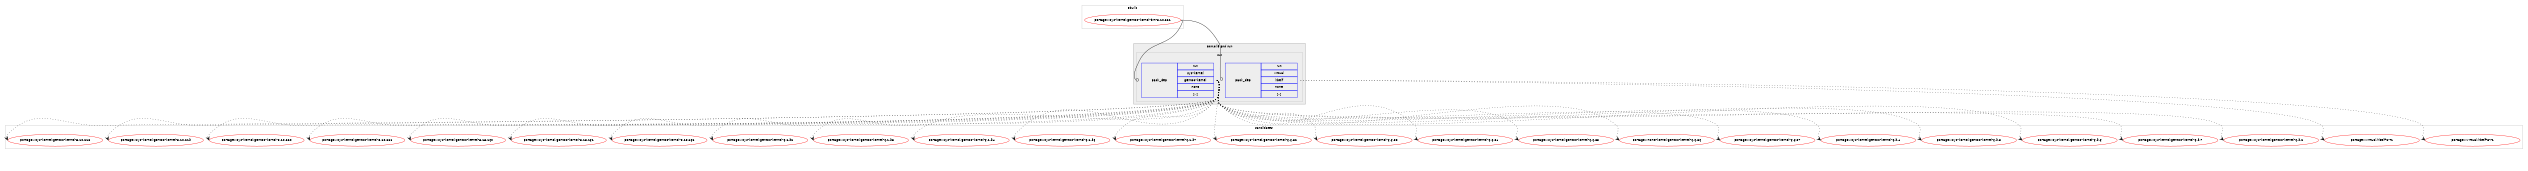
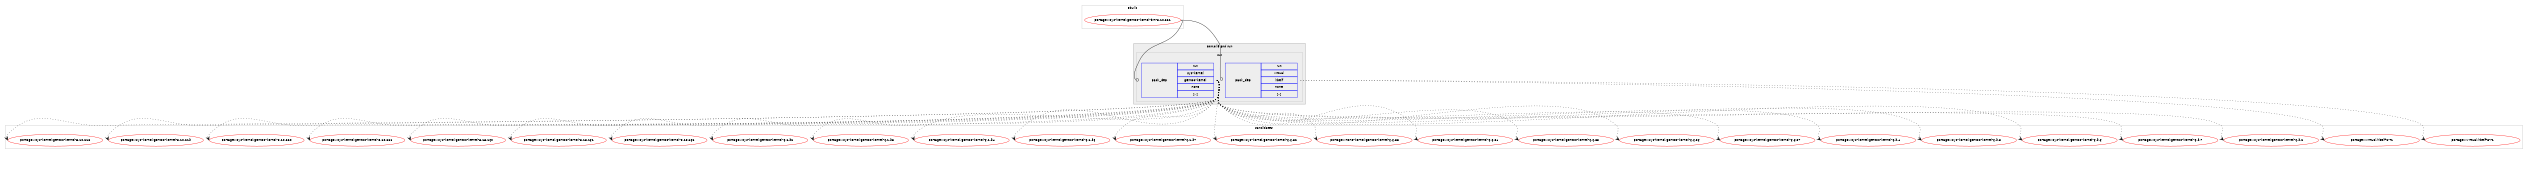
(1365, 140) -> (1365, 140)
(1667, 140) -> (1667, 140)
